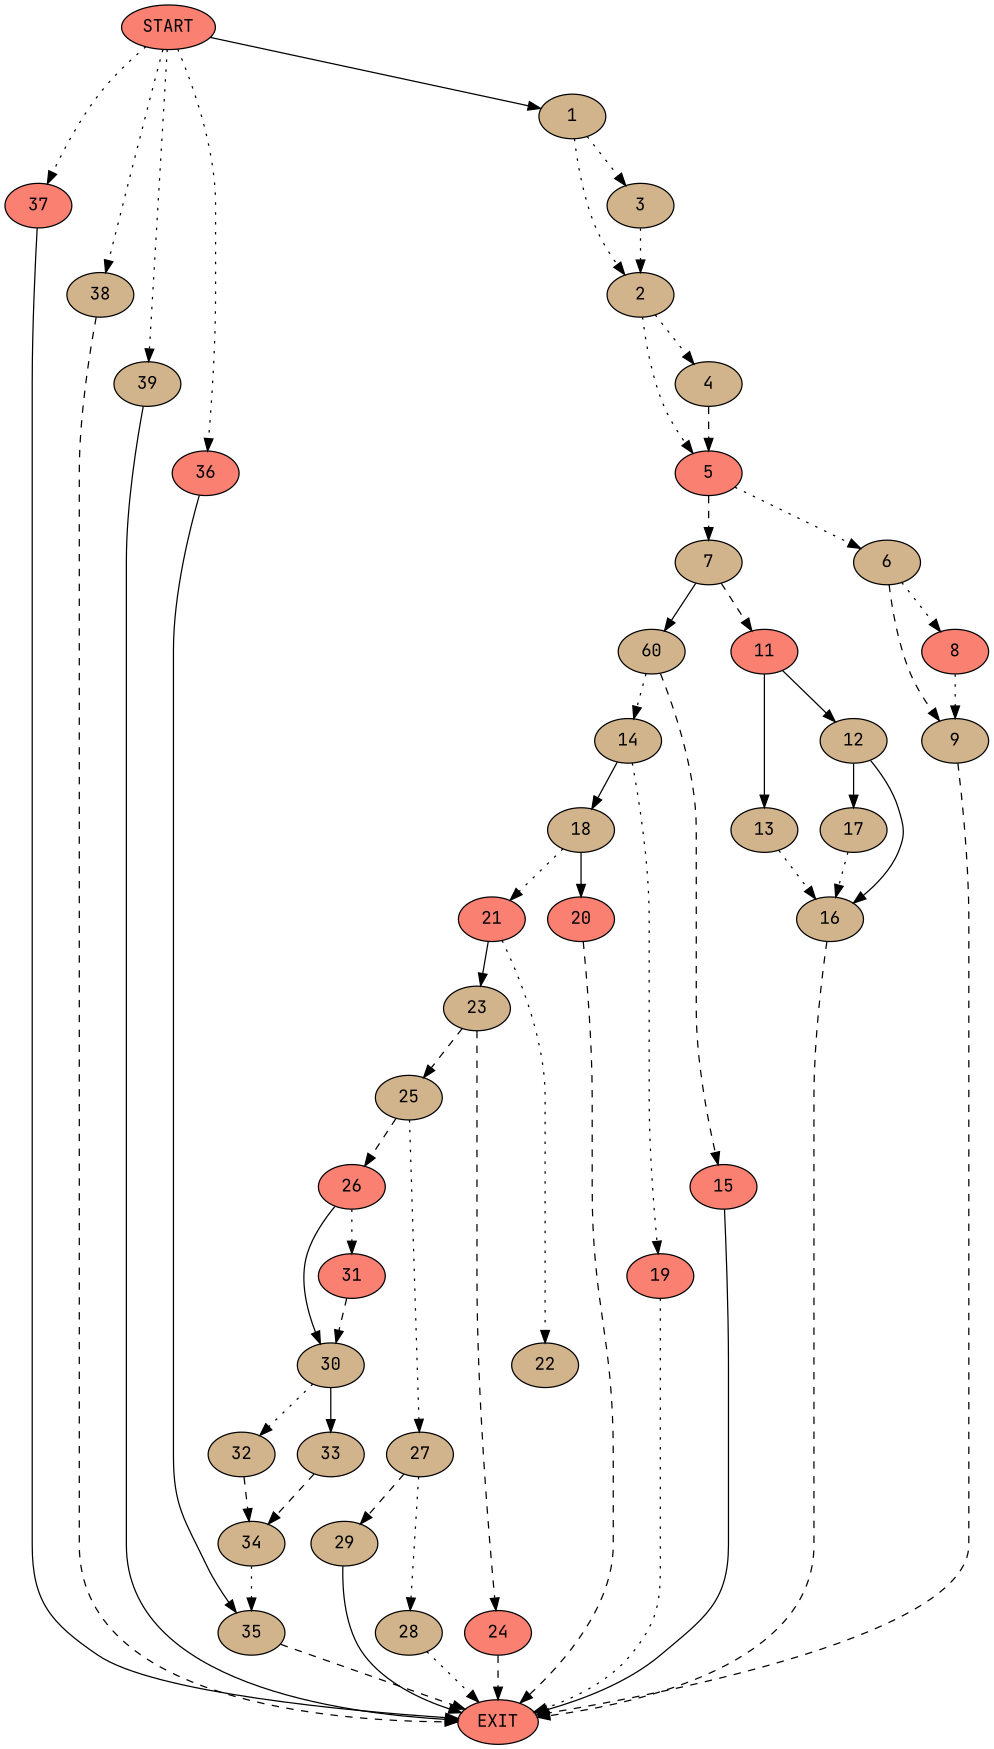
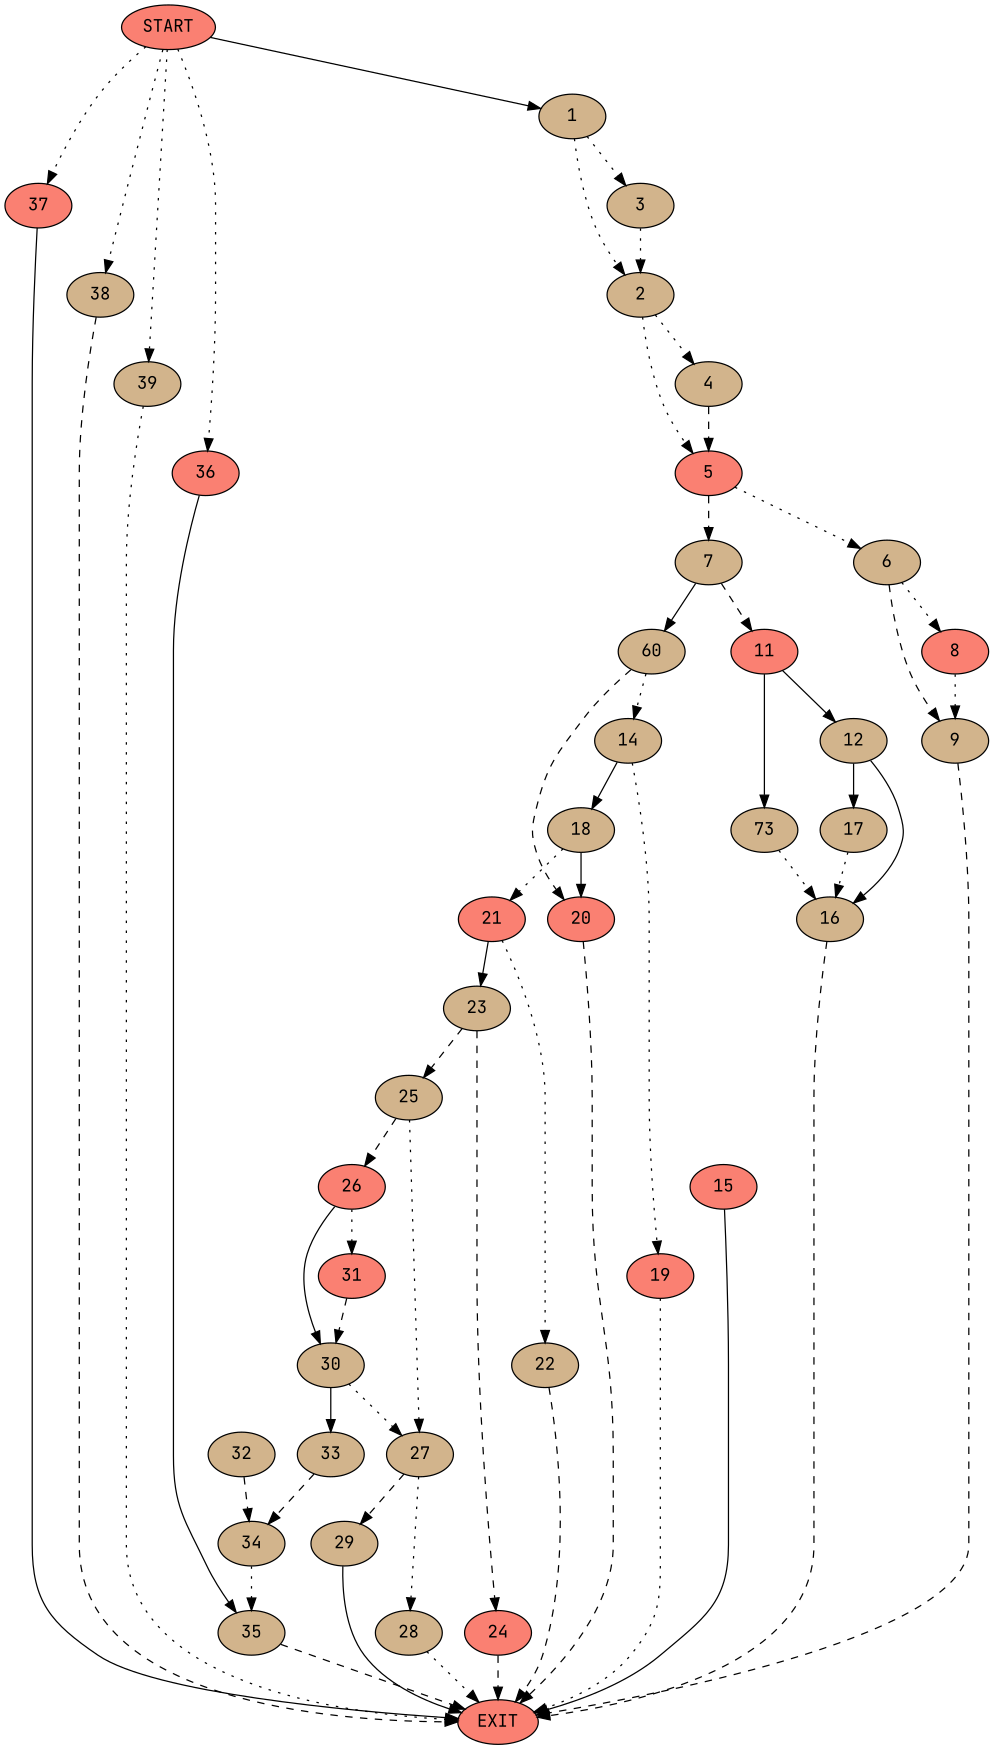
(764, 830) -> (764, 830)
(696, 911) -> (550, 769)
(126, 1174) -> (126, 1174)
(291, 1405) -> (371, 1405)
none -> (560, 1543)
